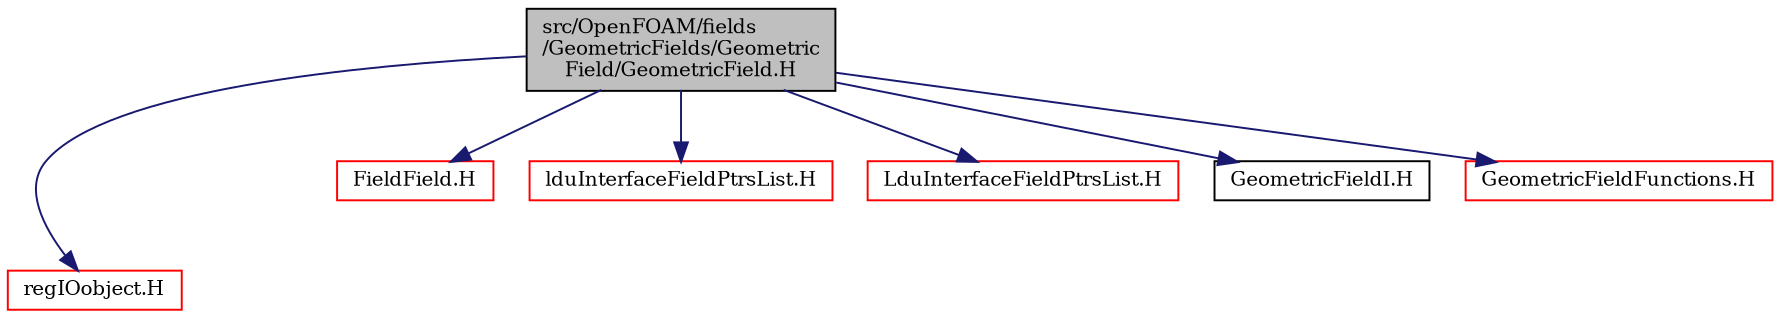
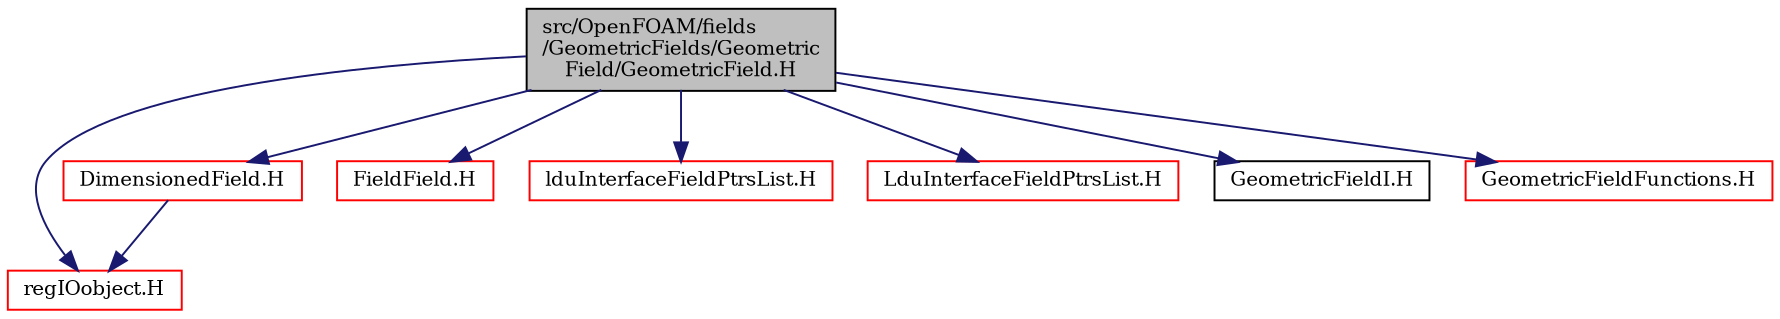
none -> (183, 181)
